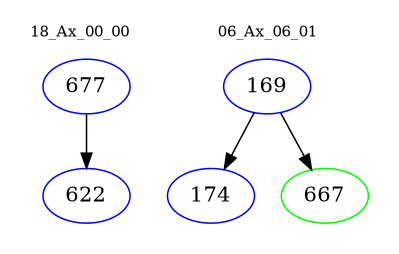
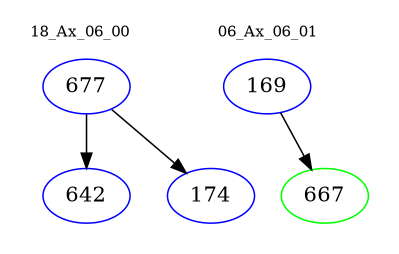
(80, 33) -> (80, 33)
(243, 134) -> (132, 127)
(87, 196) -> (87, 196)
